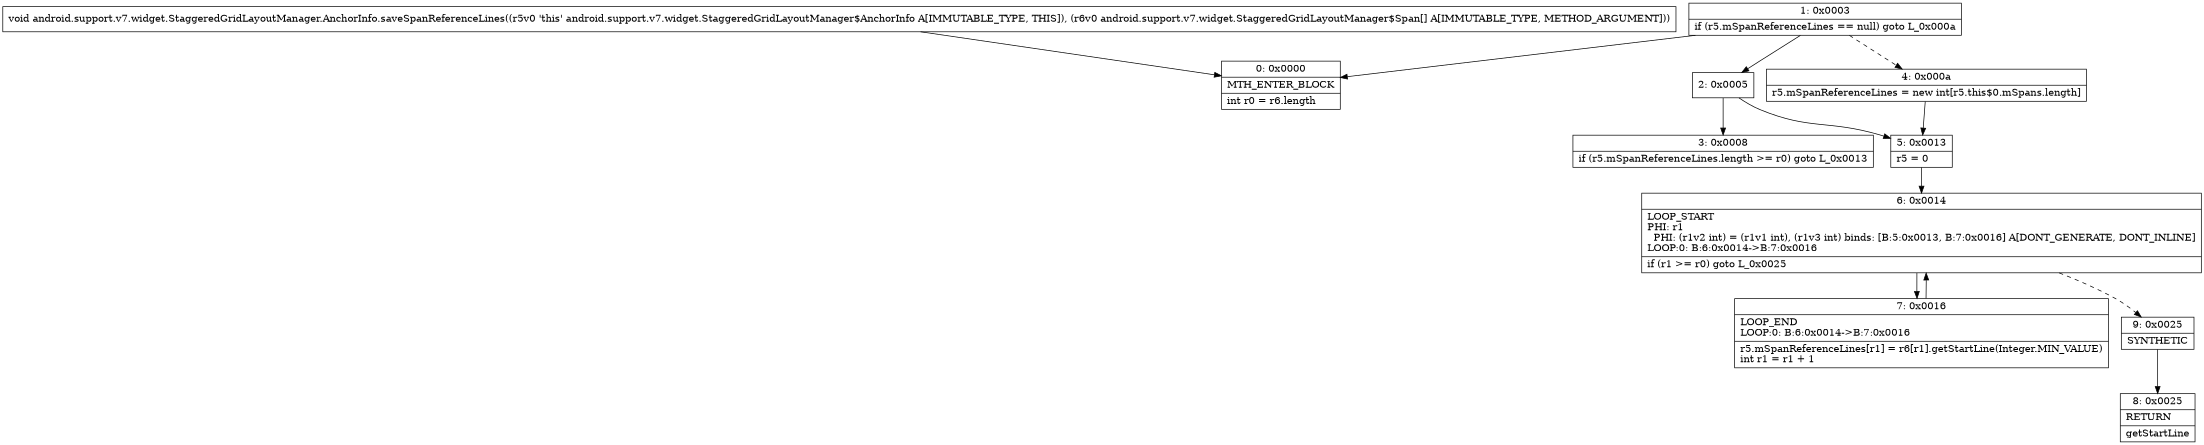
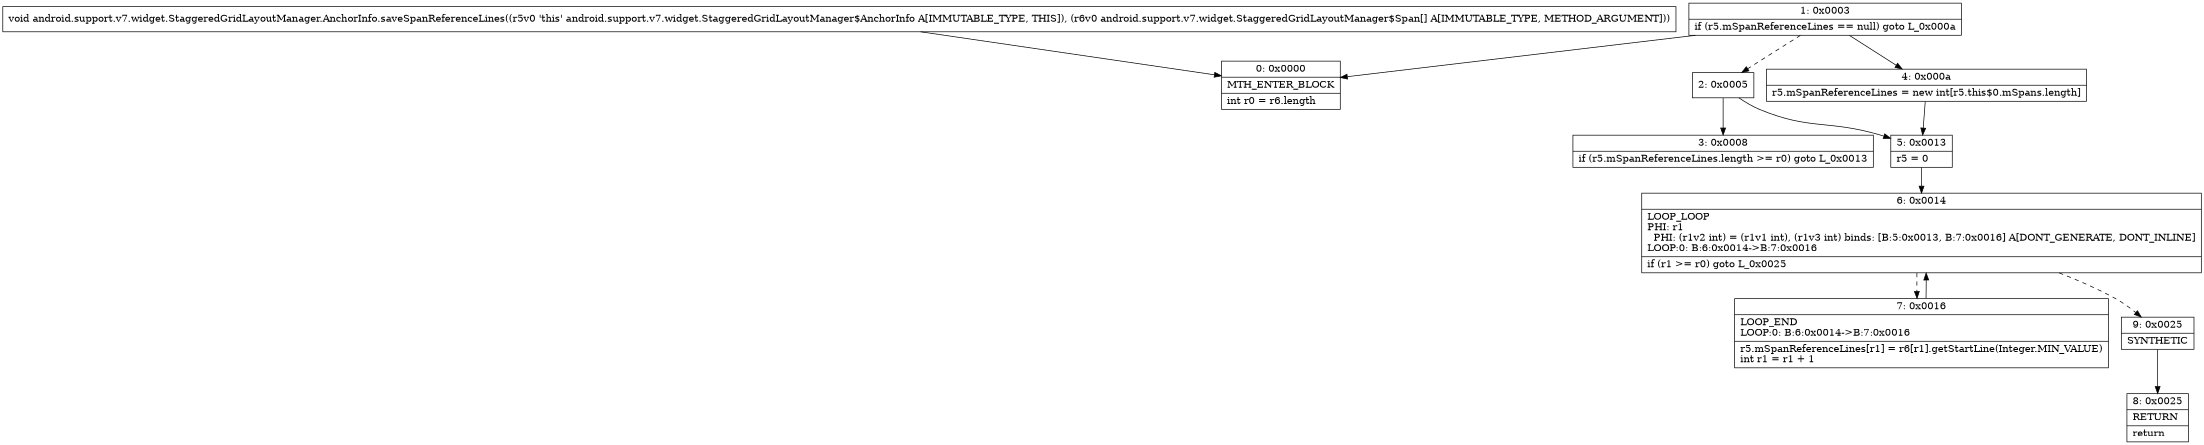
(1873, 50) -> (1873, 50)
(1774, 52) -> (1774, 52)
(1681, 217) -> (1679, 217)
(1917, 282) -> (1917, 282)
(2158, 433) -> (2149, 433)
